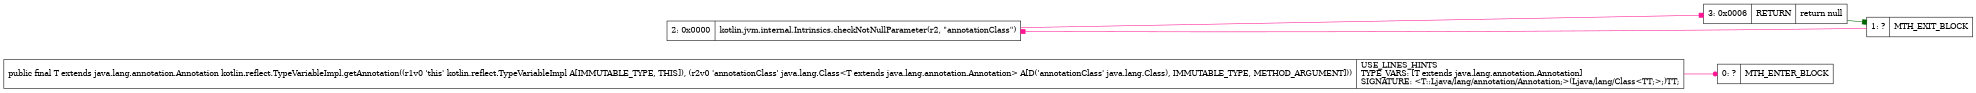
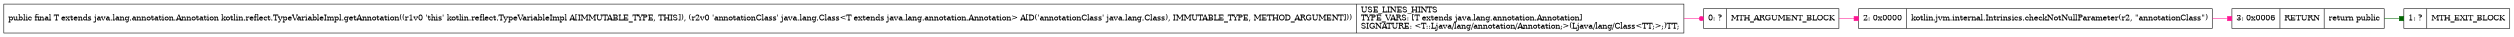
(1821, 14) -> (2354, 18)
(1446, 32) -> (1846, 19)
(1787, 74) -> (1783, 18)
